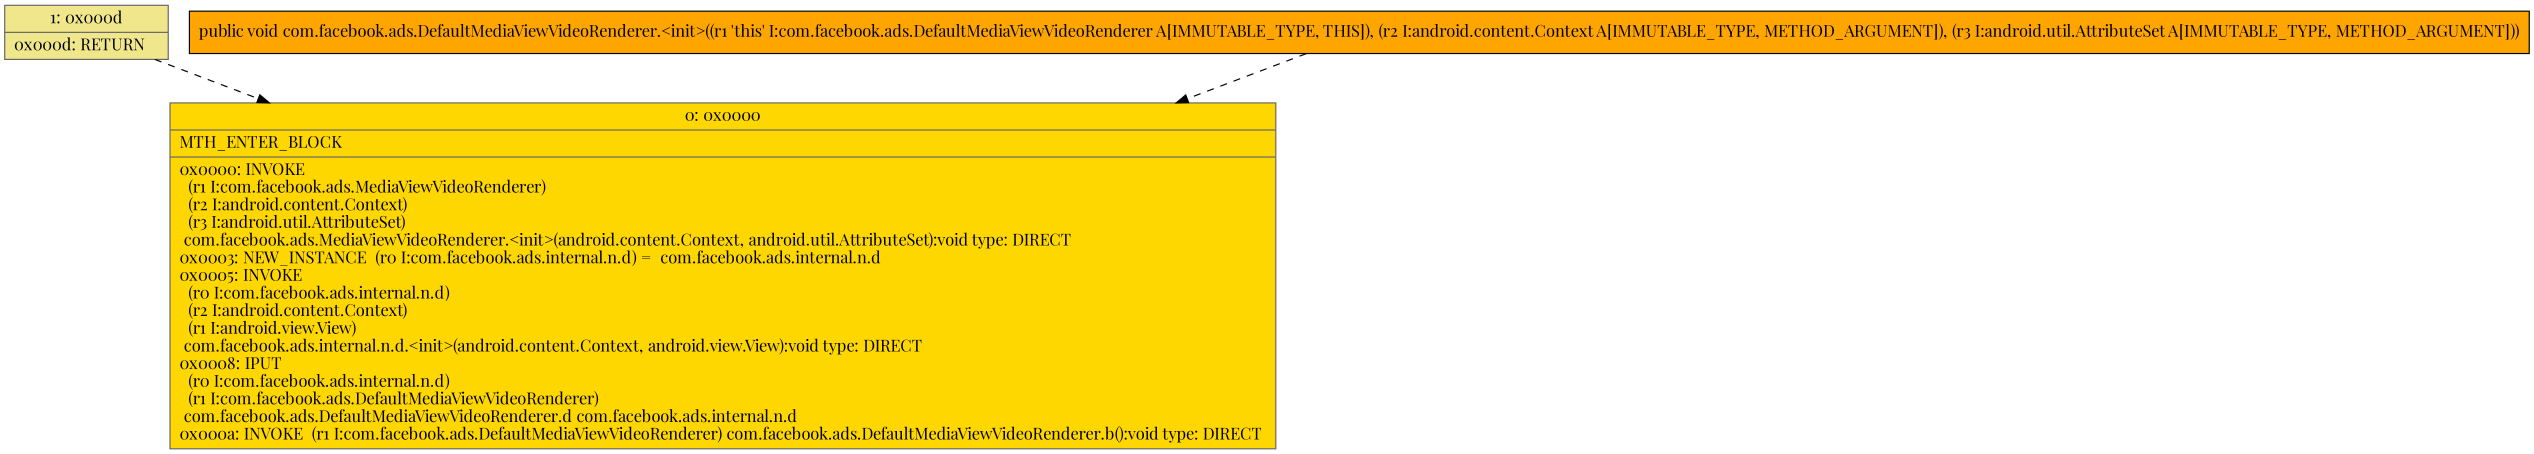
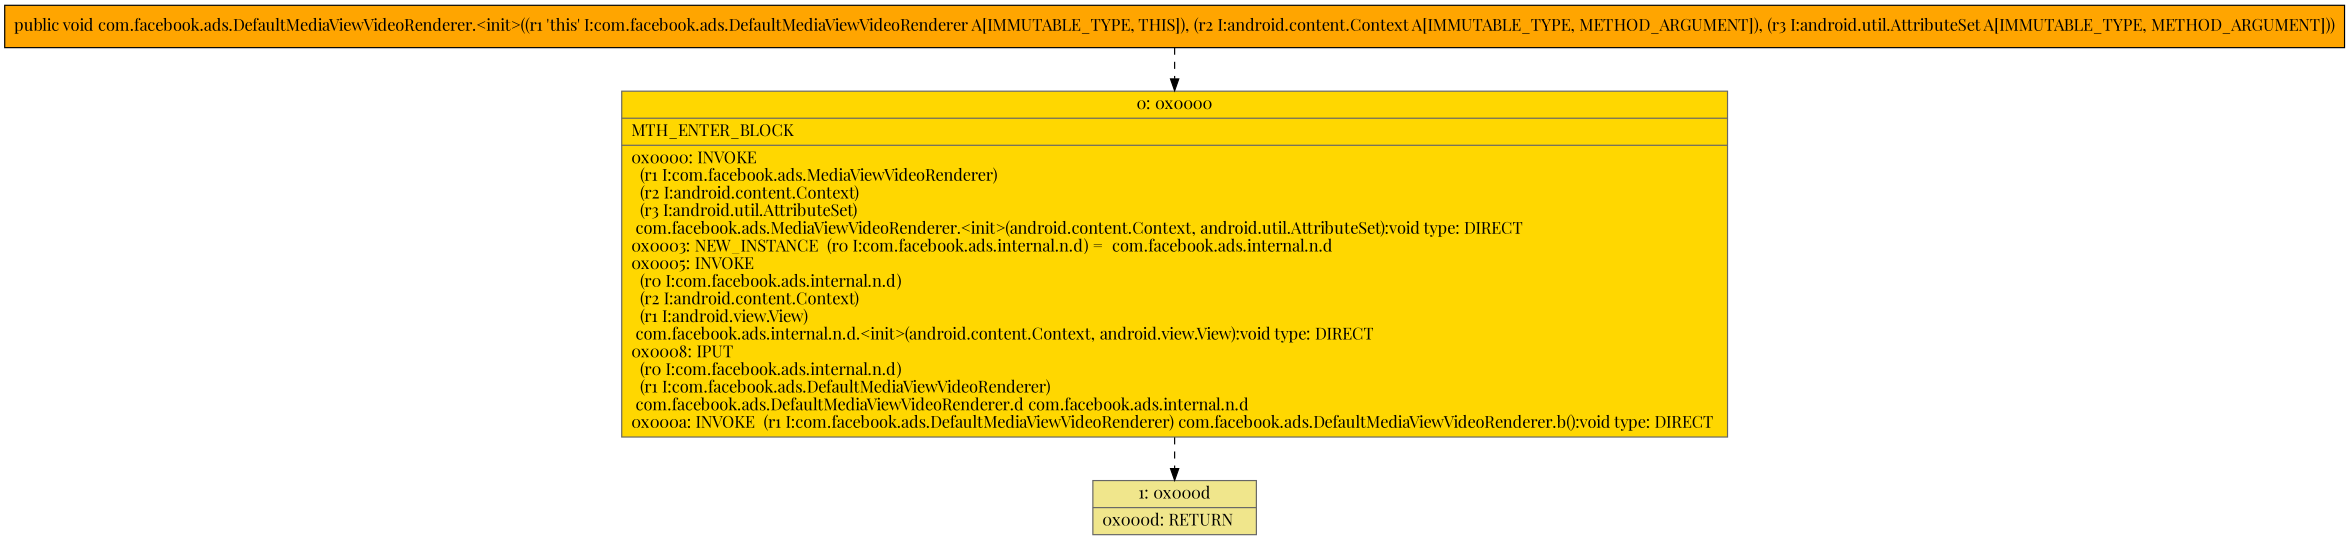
(207, 79) -> (1175, 453)
